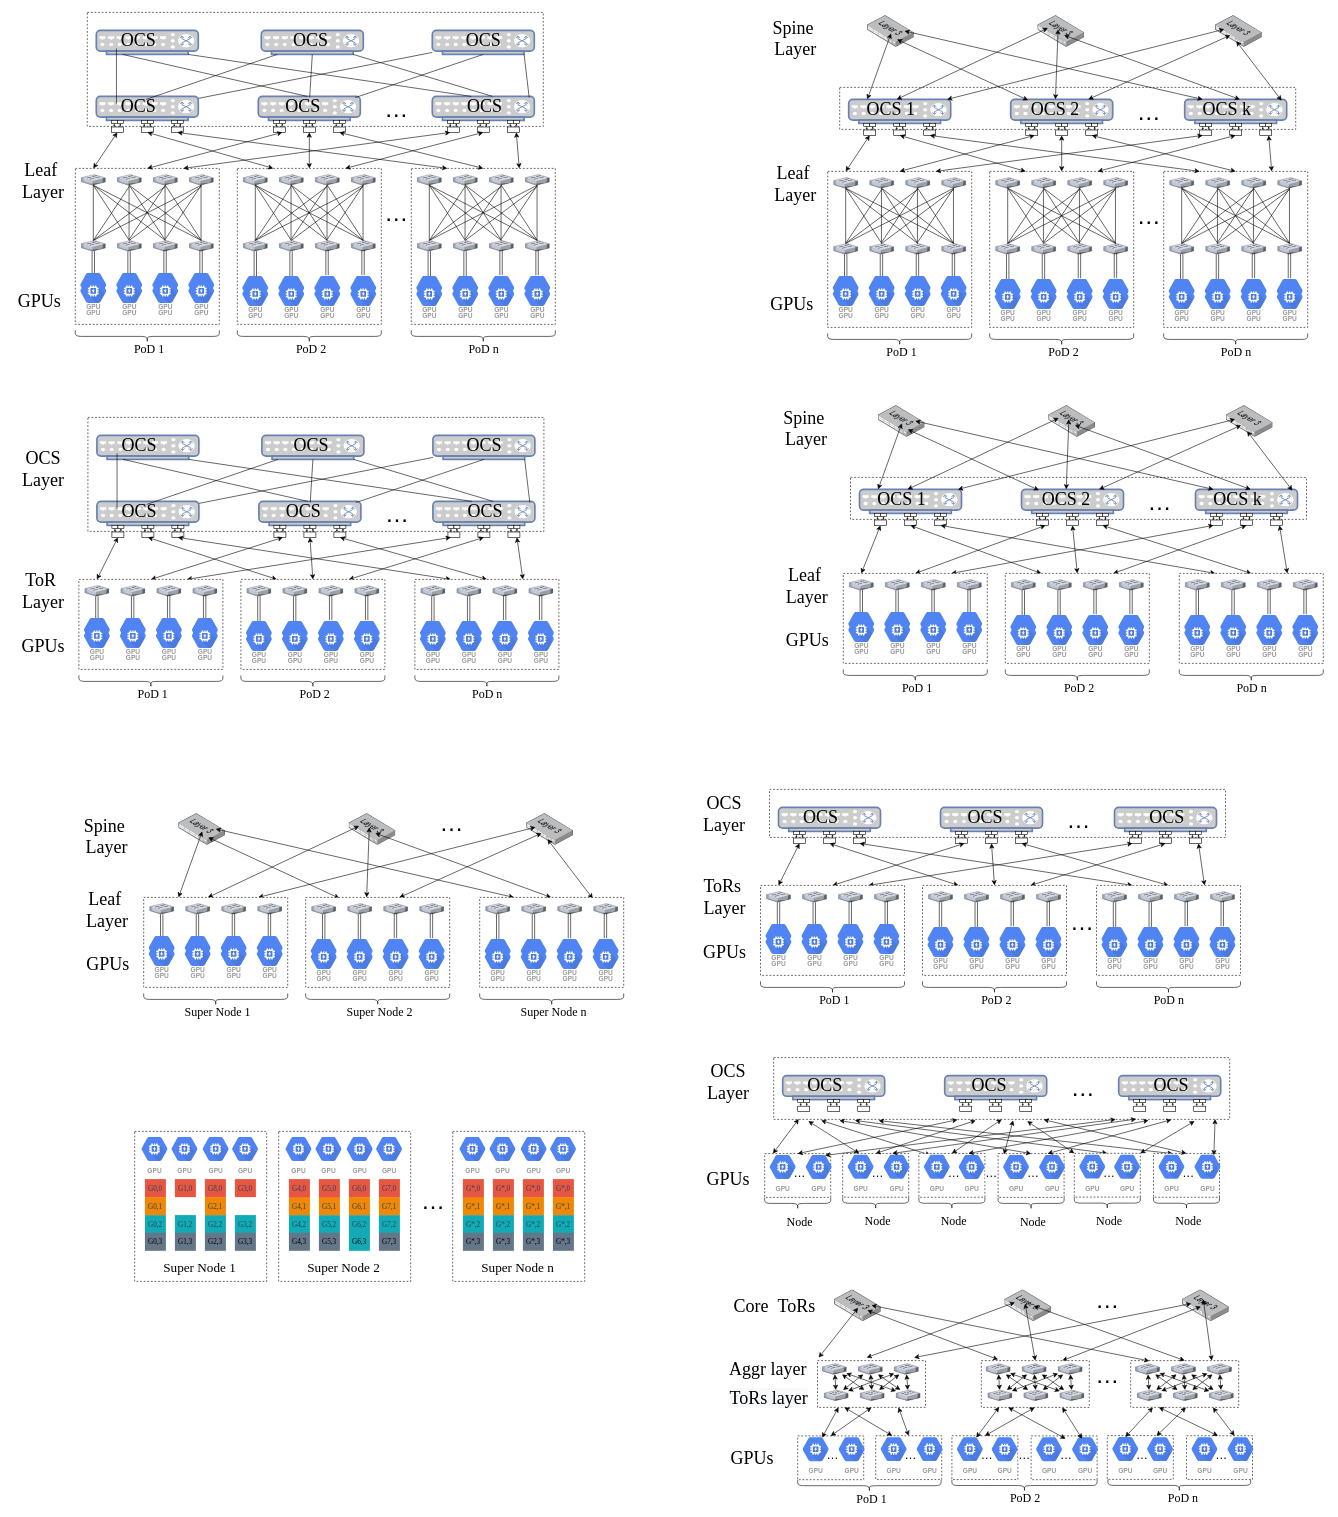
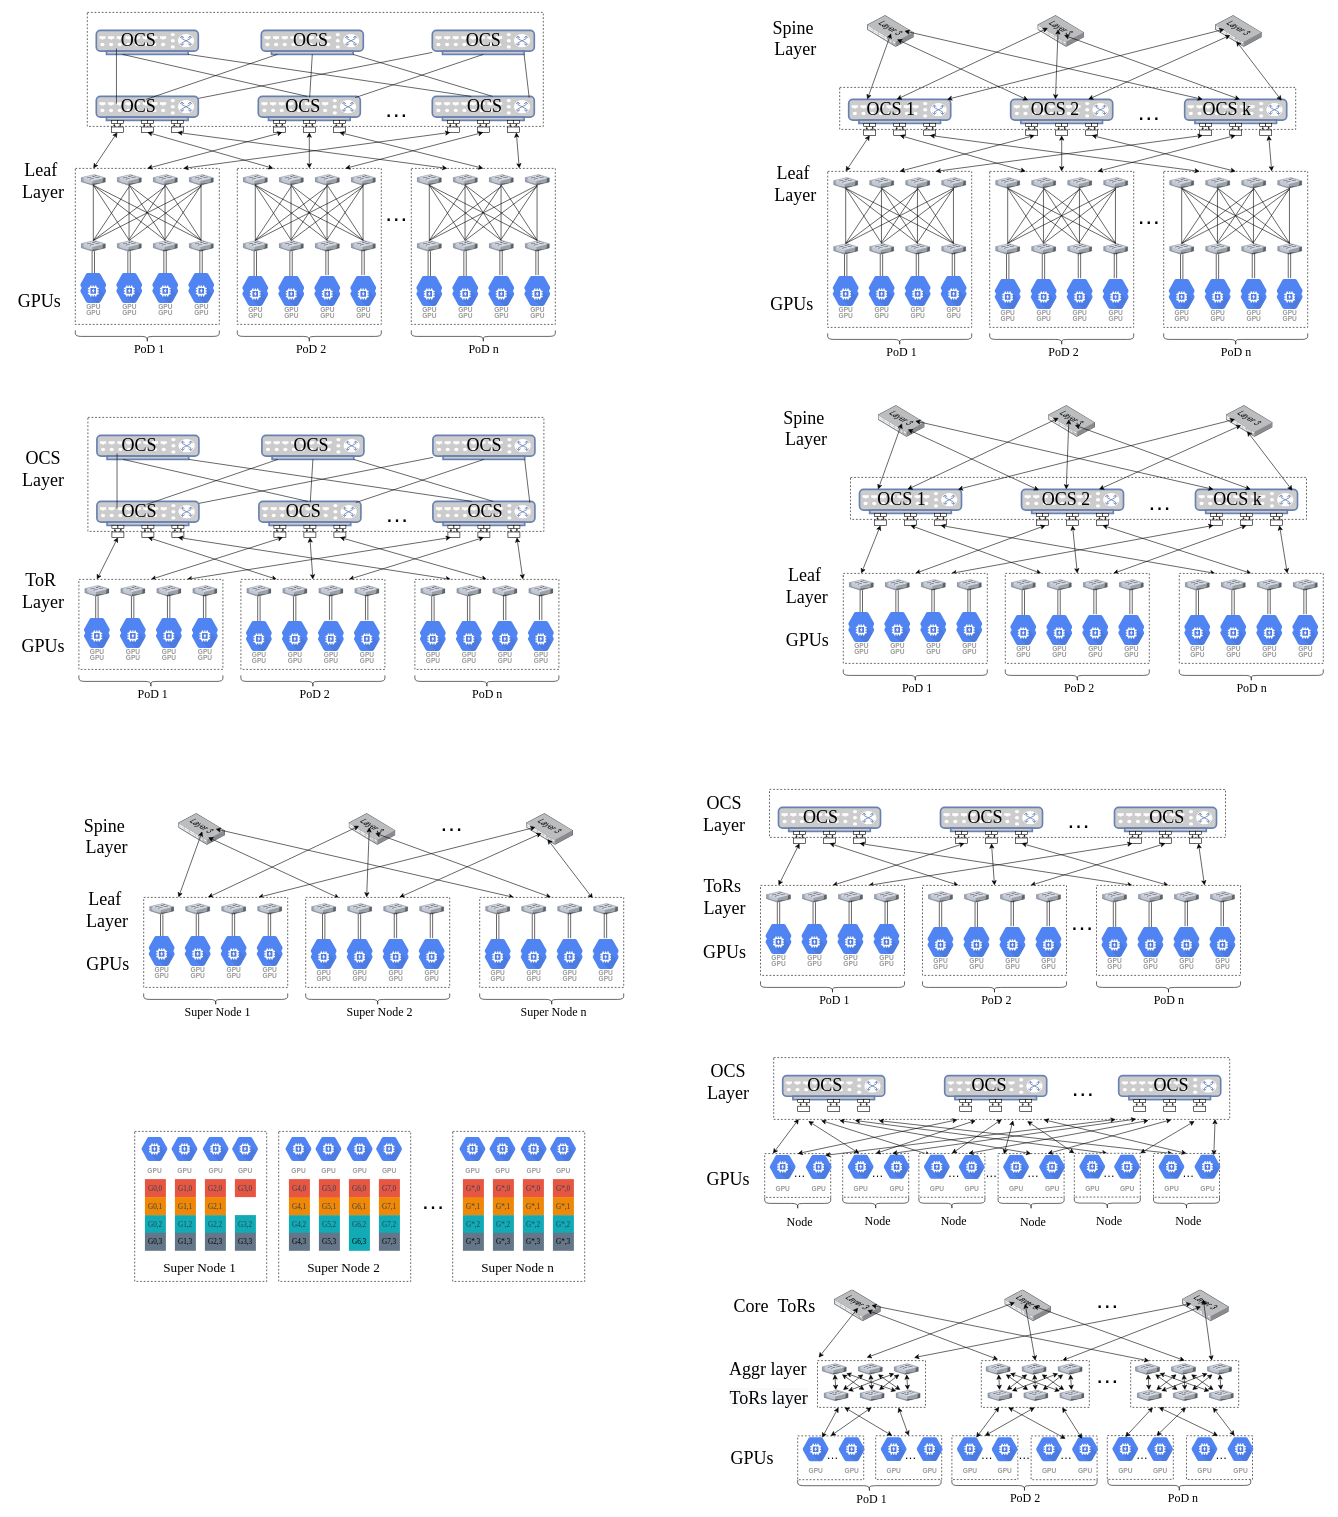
(215, 1188) -> (215, 1188)
none -> (185, 1206)
